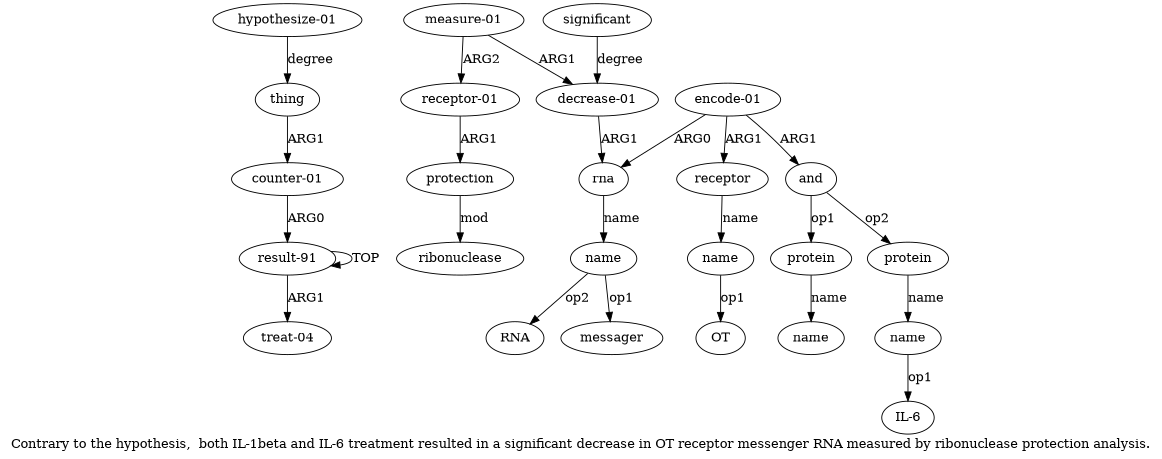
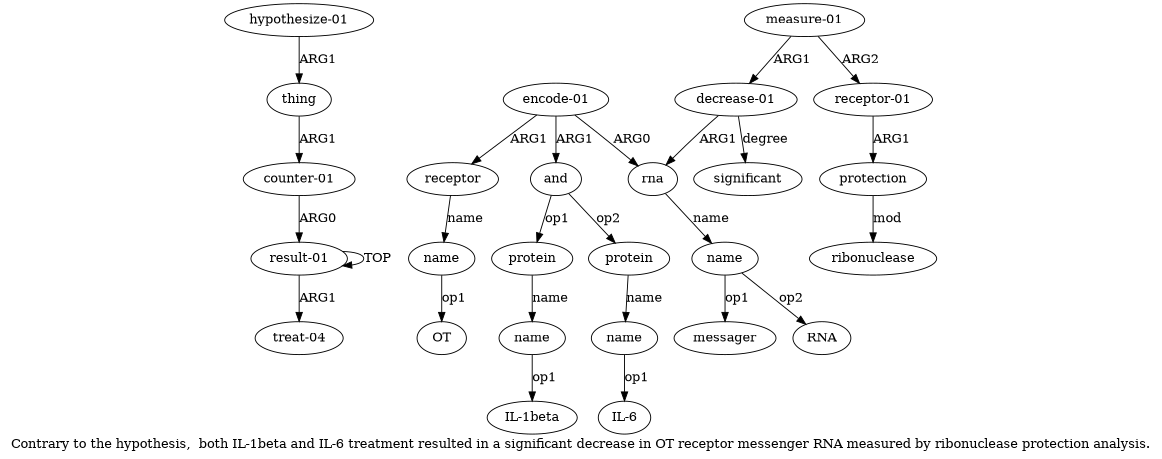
(597, 55) -> (741, 135)
(310, 60) -> (318, 60)
(287, 259) -> (299, 259)
none -> (532, 418)
